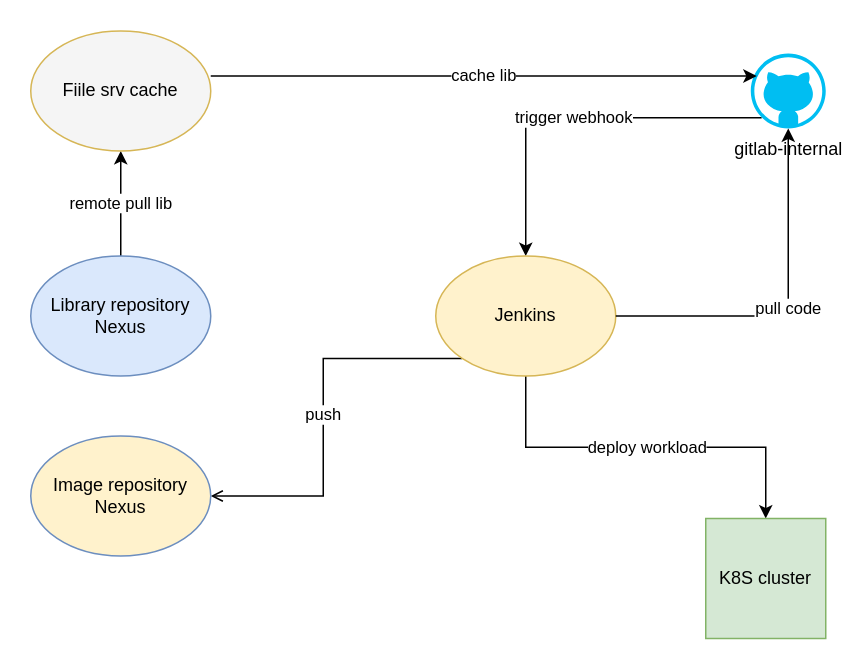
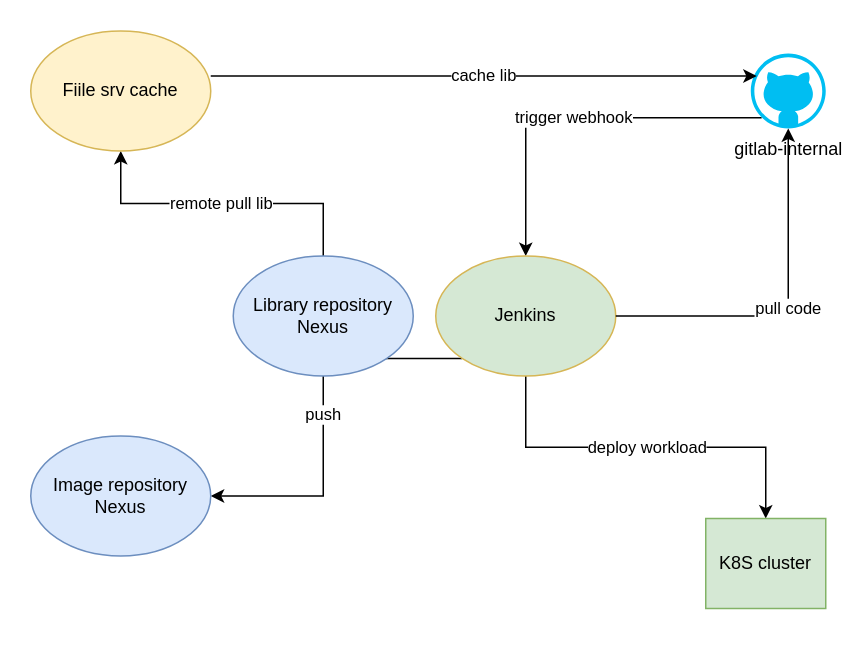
(121, 91) -> (121, 91)
(121, 316) -> (323, 316)
(526, 316) -> (526, 316)
(121, 496) -> (121, 496)
(219, 496) -> (222, 496)
(766, 578) -> (766, 563)
